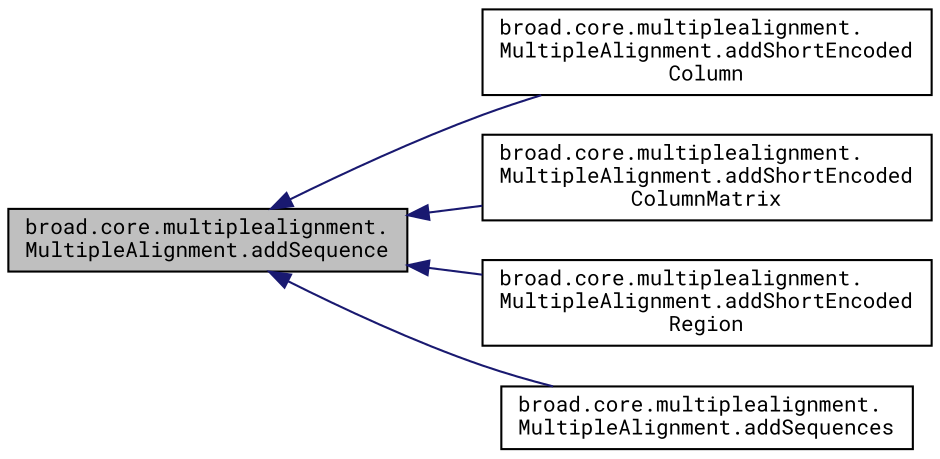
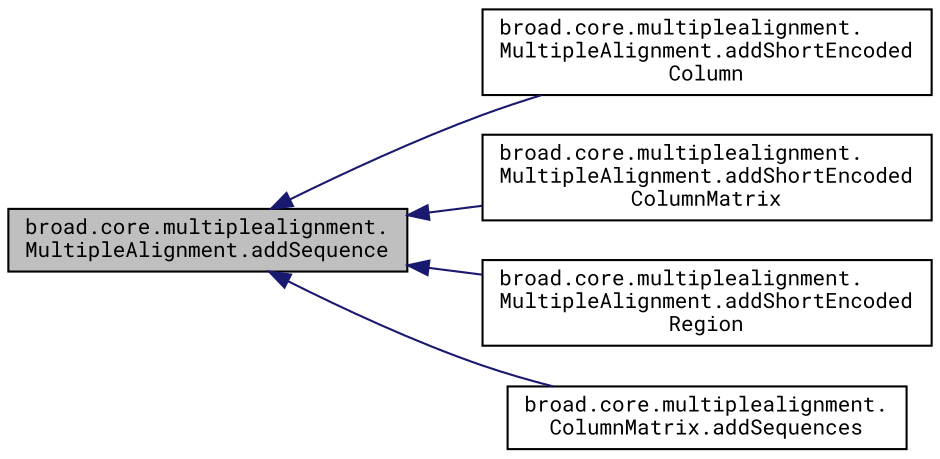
(707, 418) -> (707, 418)
